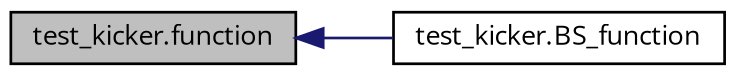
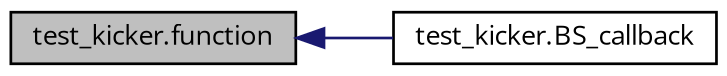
(559, 38) -> (555, 38)
